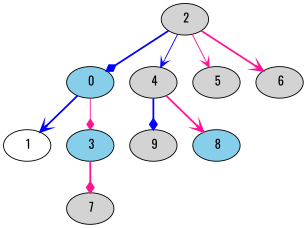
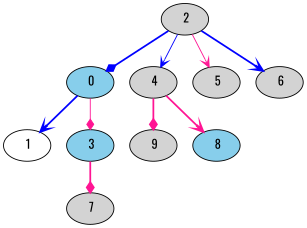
(229, 49) -> (229, 49)
(153, 109) -> (153, 109)
